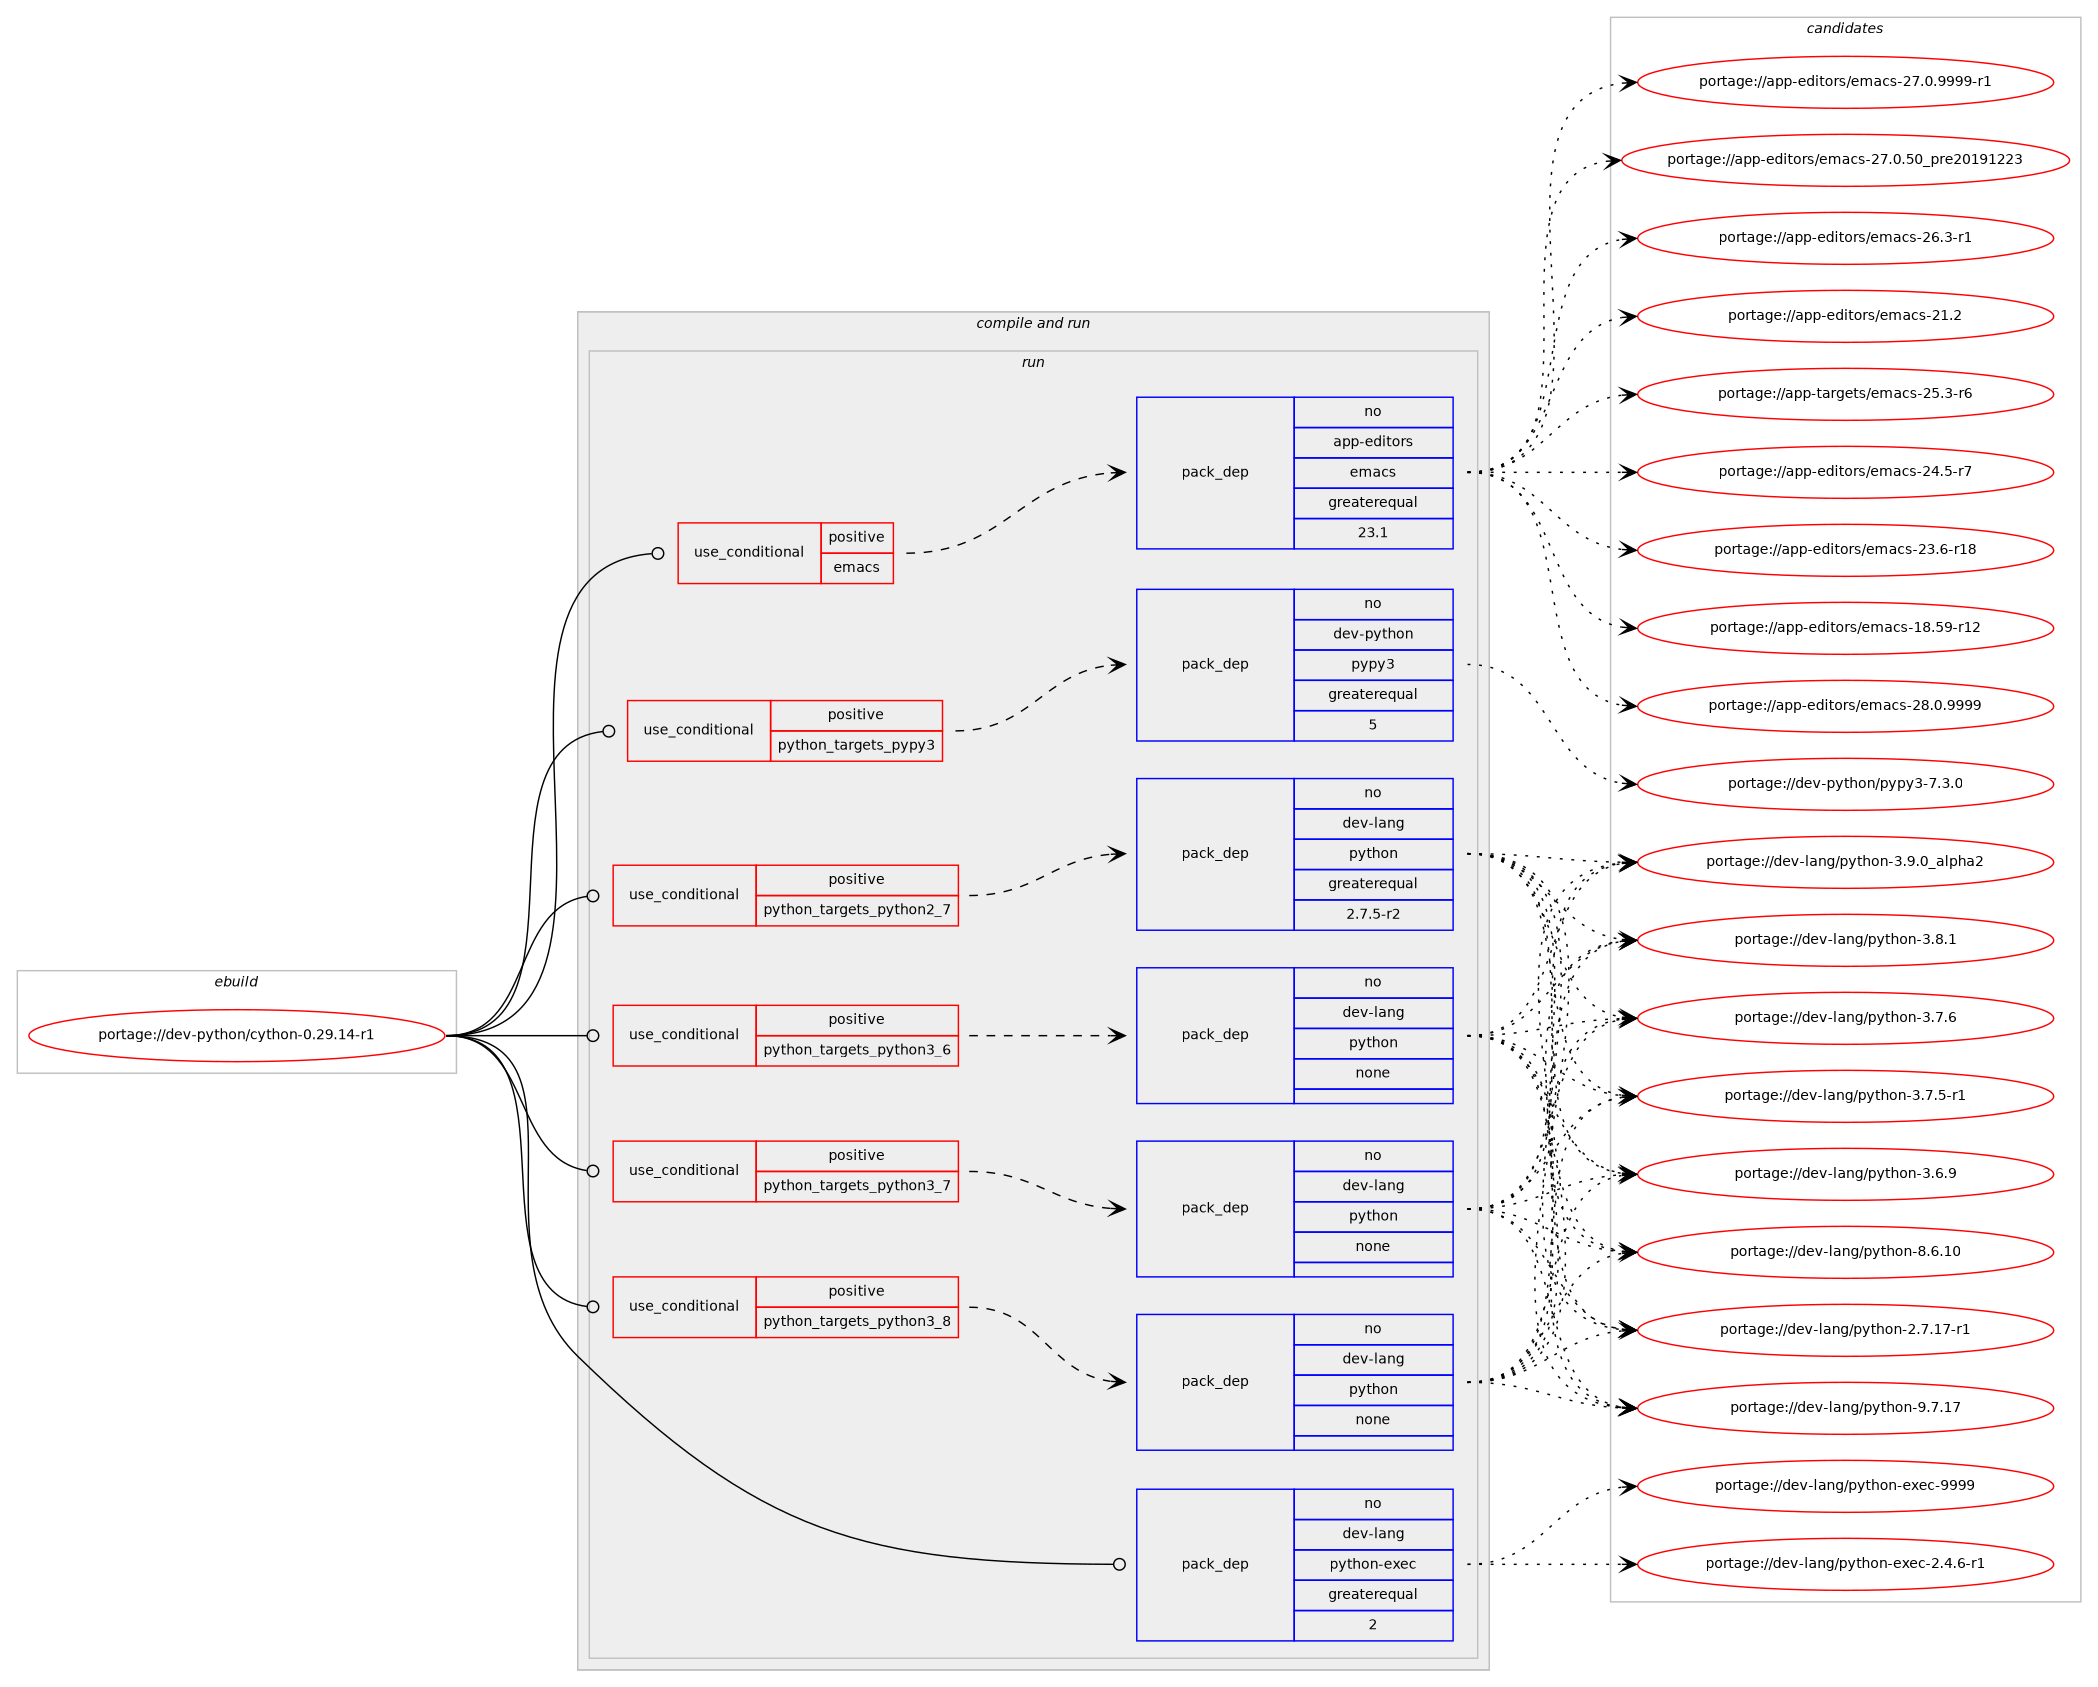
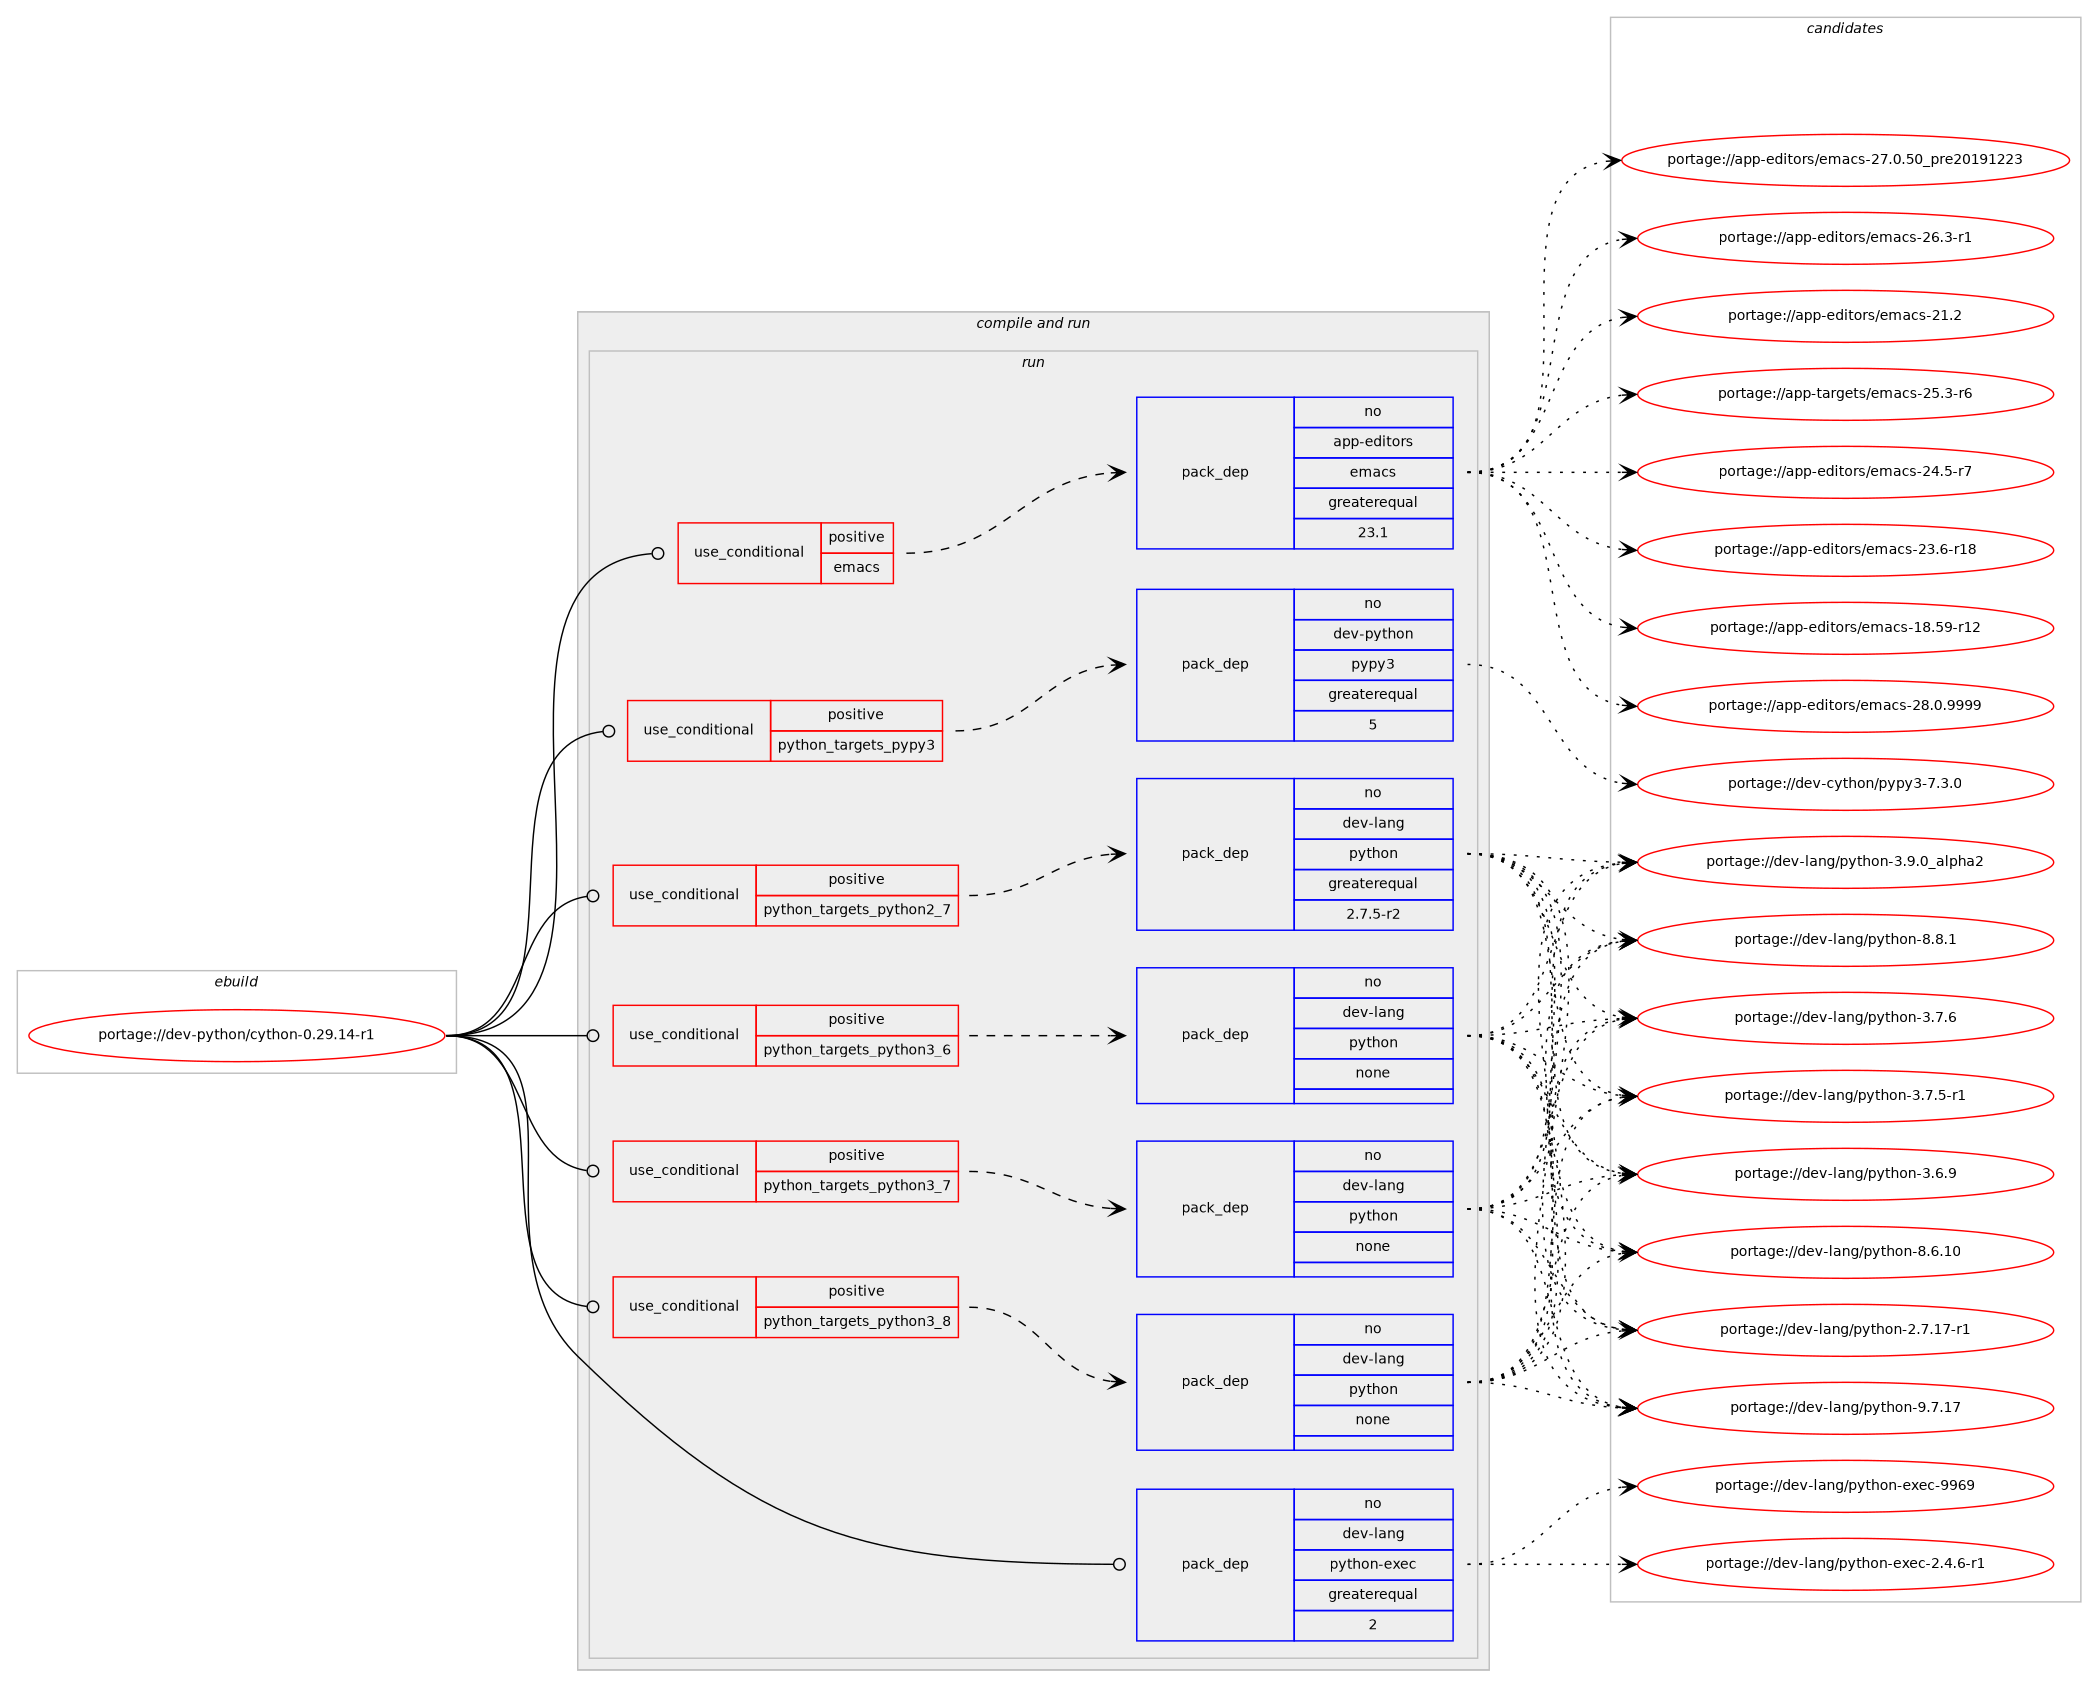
(1846, 82) -> none
(1846, 784) -> (1846, 784)
(1846, 940) -> (1846, 940)
(1846, 1486) -> (1846, 1486)
